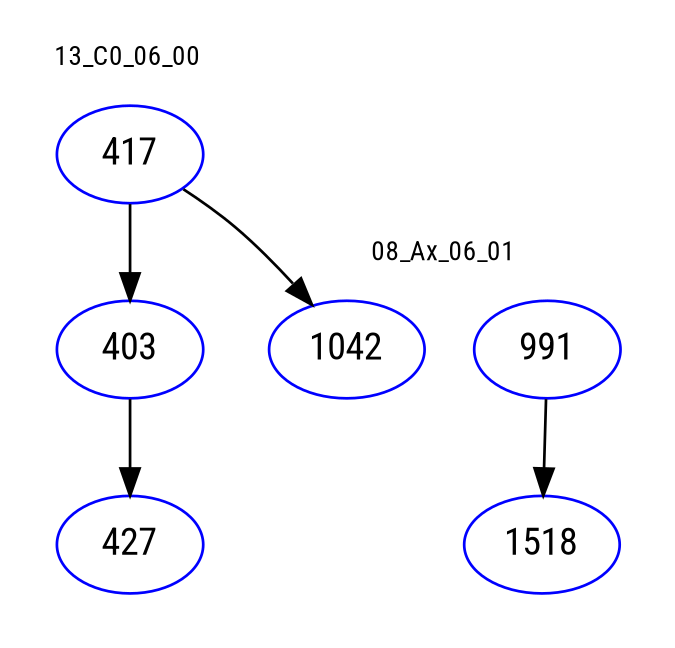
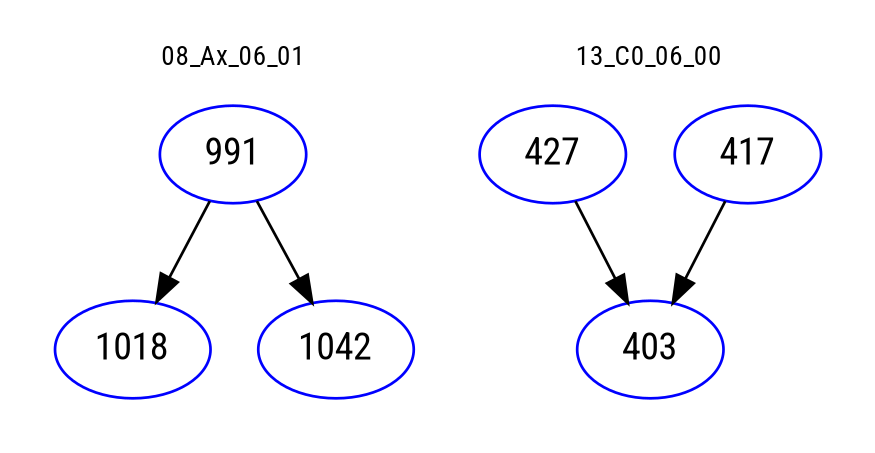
(265, 255) -> (278, 240)
(130, 434) -> (595, 240)
(542, 545) -> (133, 350)
